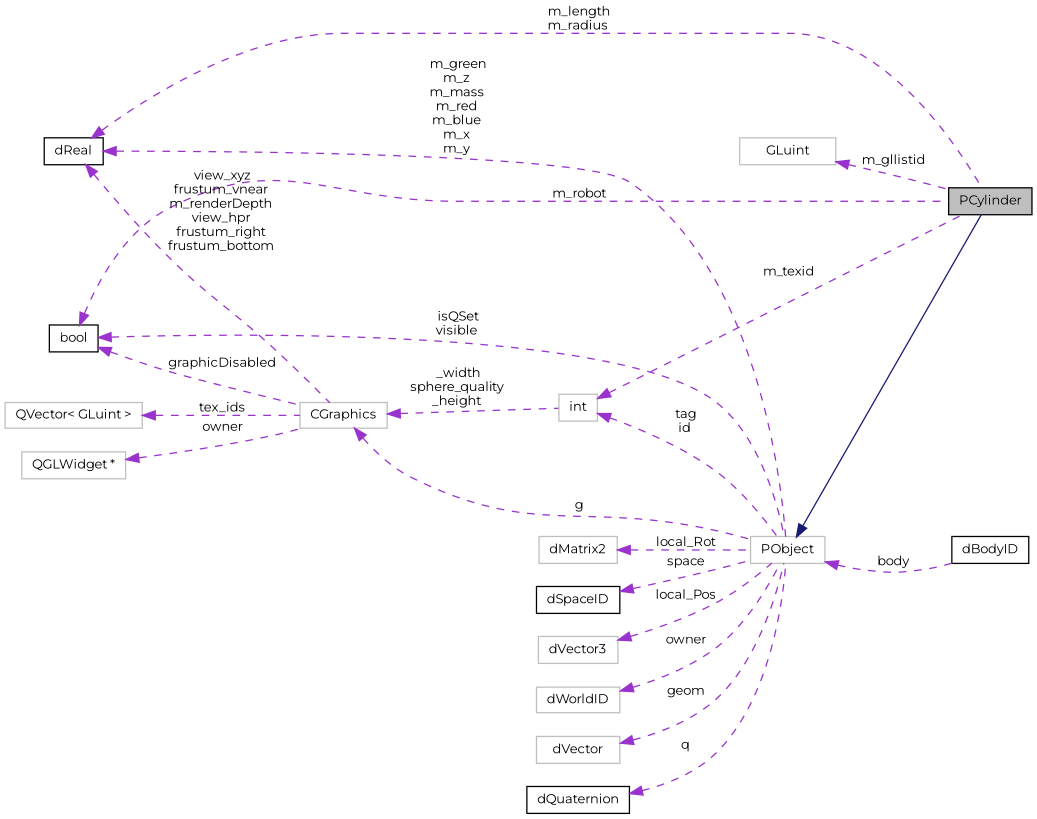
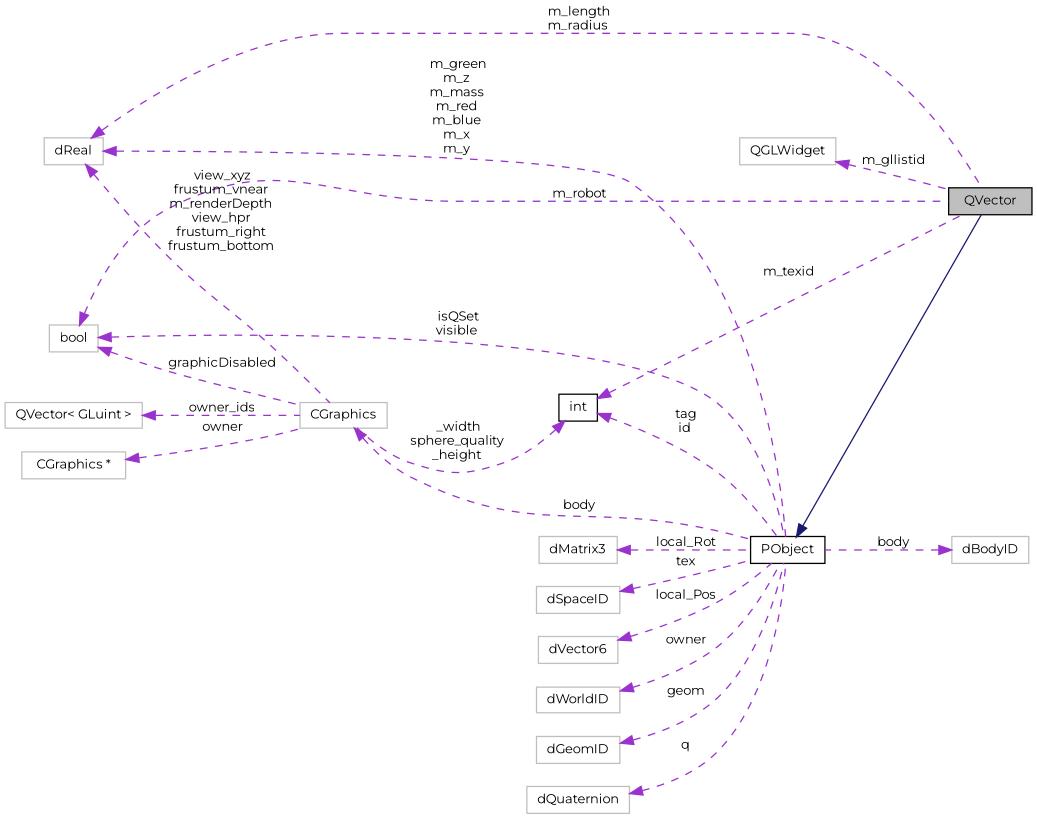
(74, 151) -> (74, 151)
(788, 151) -> (788, 151)
(990, 201) -> (990, 201)
(74, 338) -> (74, 338)
(221, 408) -> (221, 408)
(578, 408) -> (578, 408)
(479, 411) -> (456, 472)
(74, 465) -> (74, 465)
(578, 506) -> (578, 506)
(578, 550) -> (578, 550)
(788, 550) -> (788, 550)
(990, 550) -> (990, 550)
(685, 562) -> (685, 562)
(896, 572) -> (882, 550)
(578, 600) -> (578, 600)
(578, 650) -> (578, 650)
(578, 750) -> (578, 750)
(578, 800) -> (578, 800)
